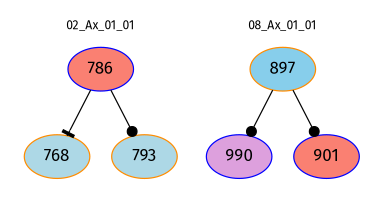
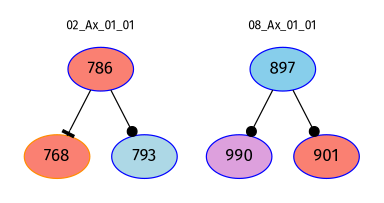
(283, 69) -> (283, 69)
(57, 157) -> (57, 157)
(144, 157) -> (144, 157)
